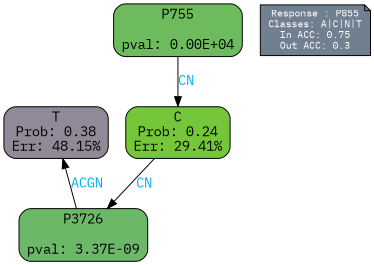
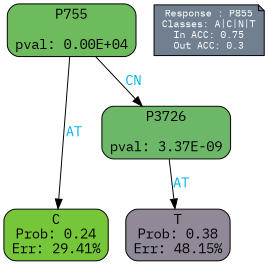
(186, 81) -> (74, 133)
(134, 180) -> (116, 78)
(87, 184) -> (181, 184)
